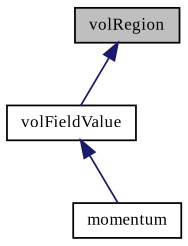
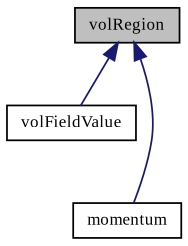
(104, 180) -> (152, 132)
